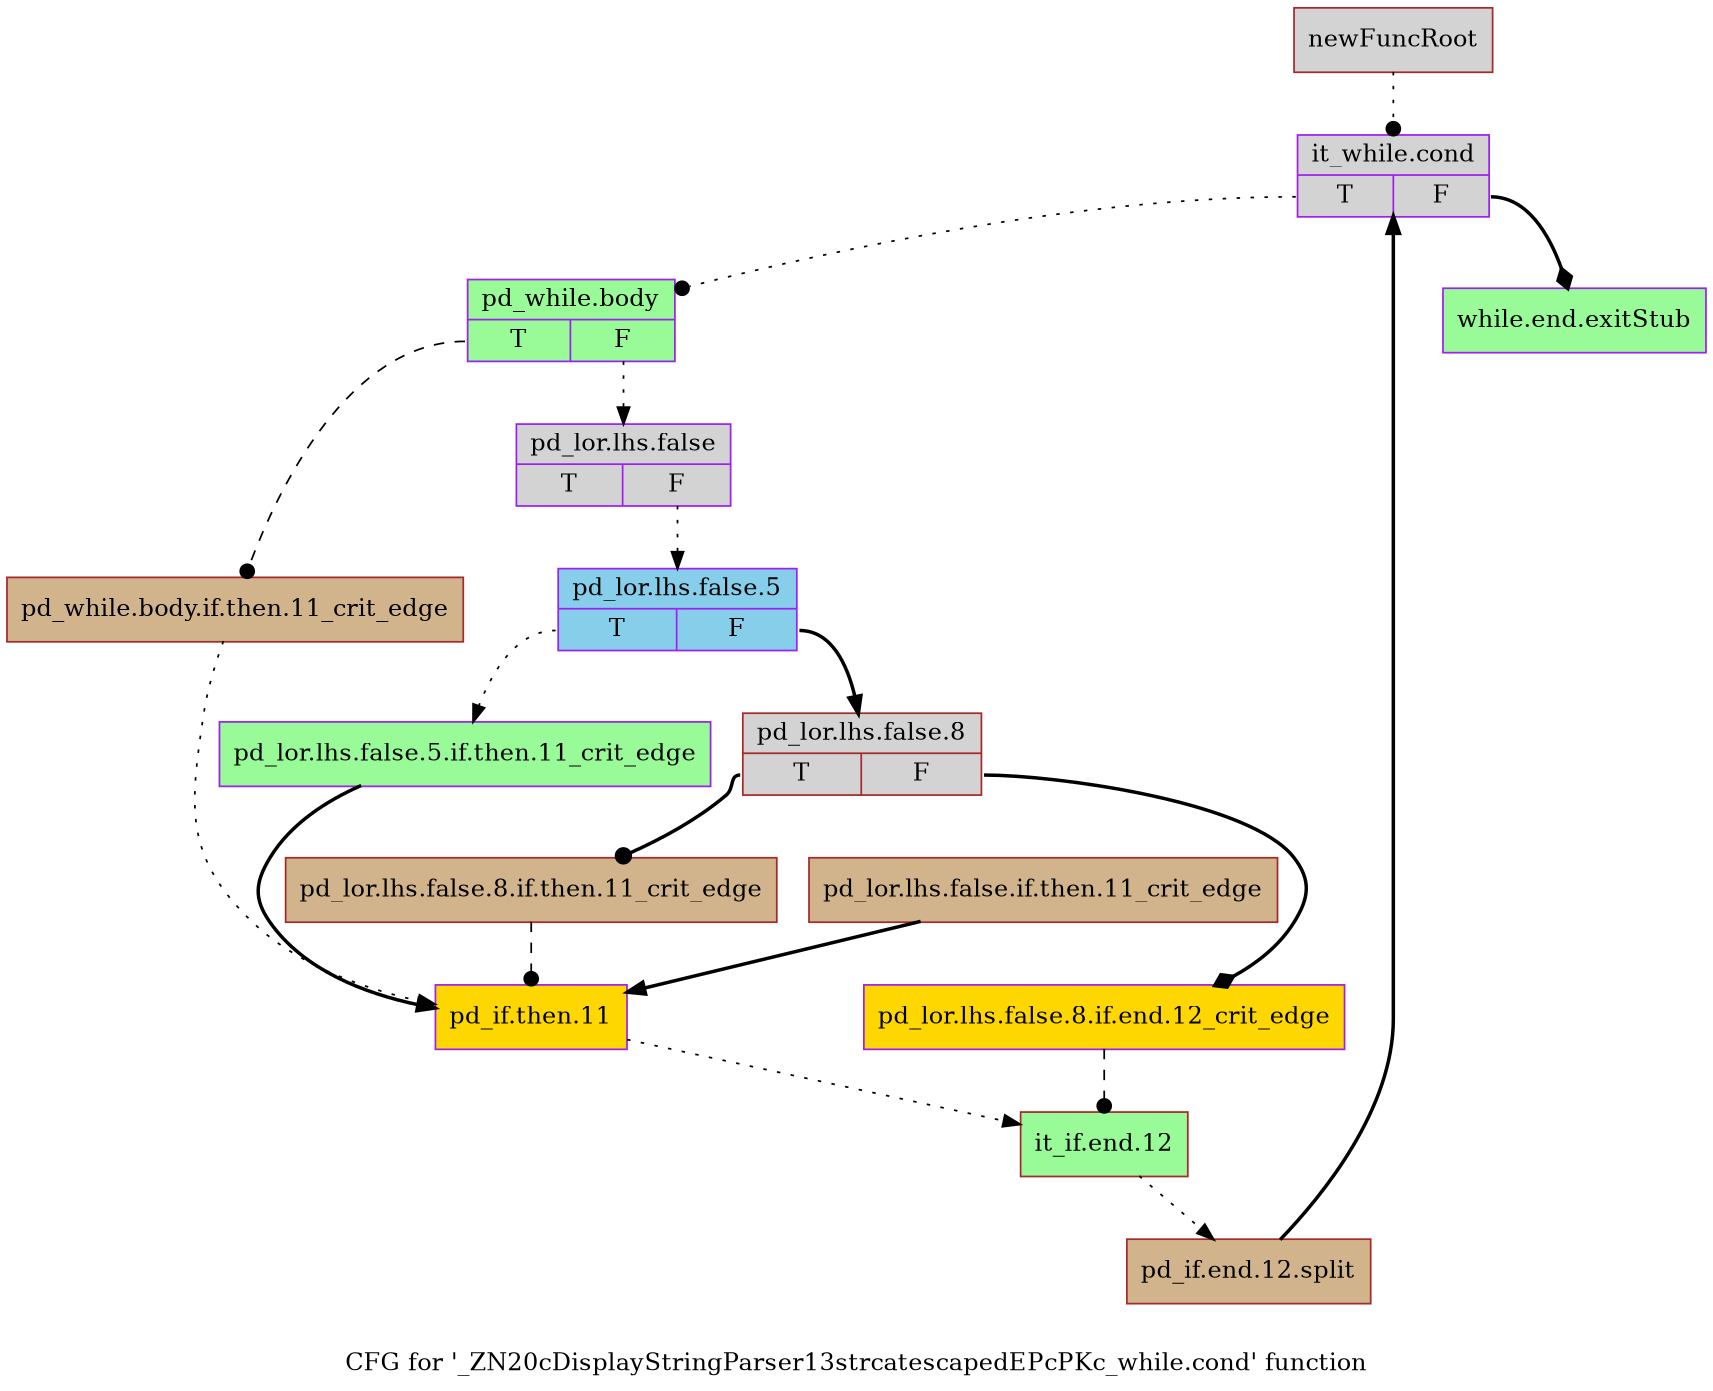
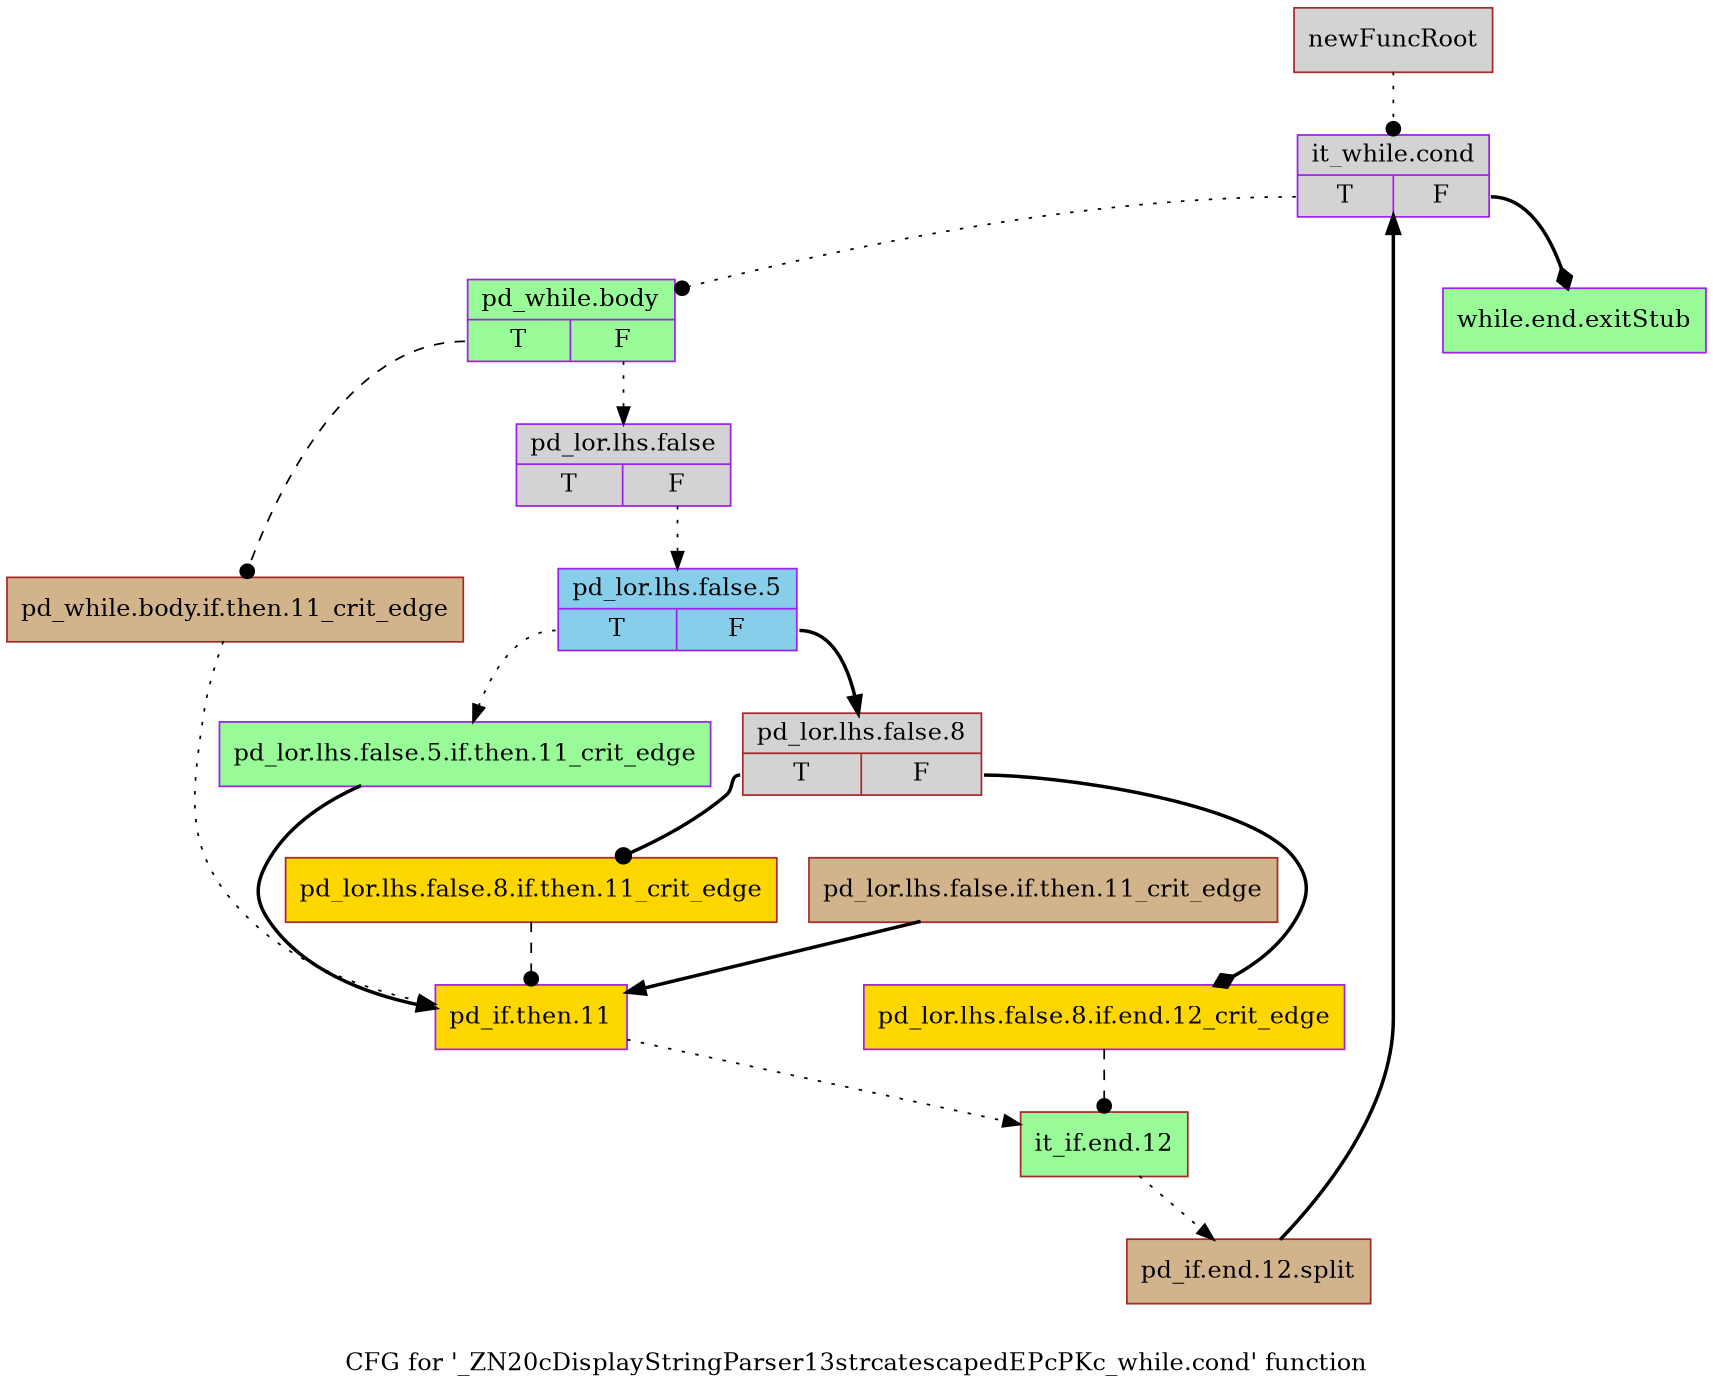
(531, 890) -> (531, 890)
